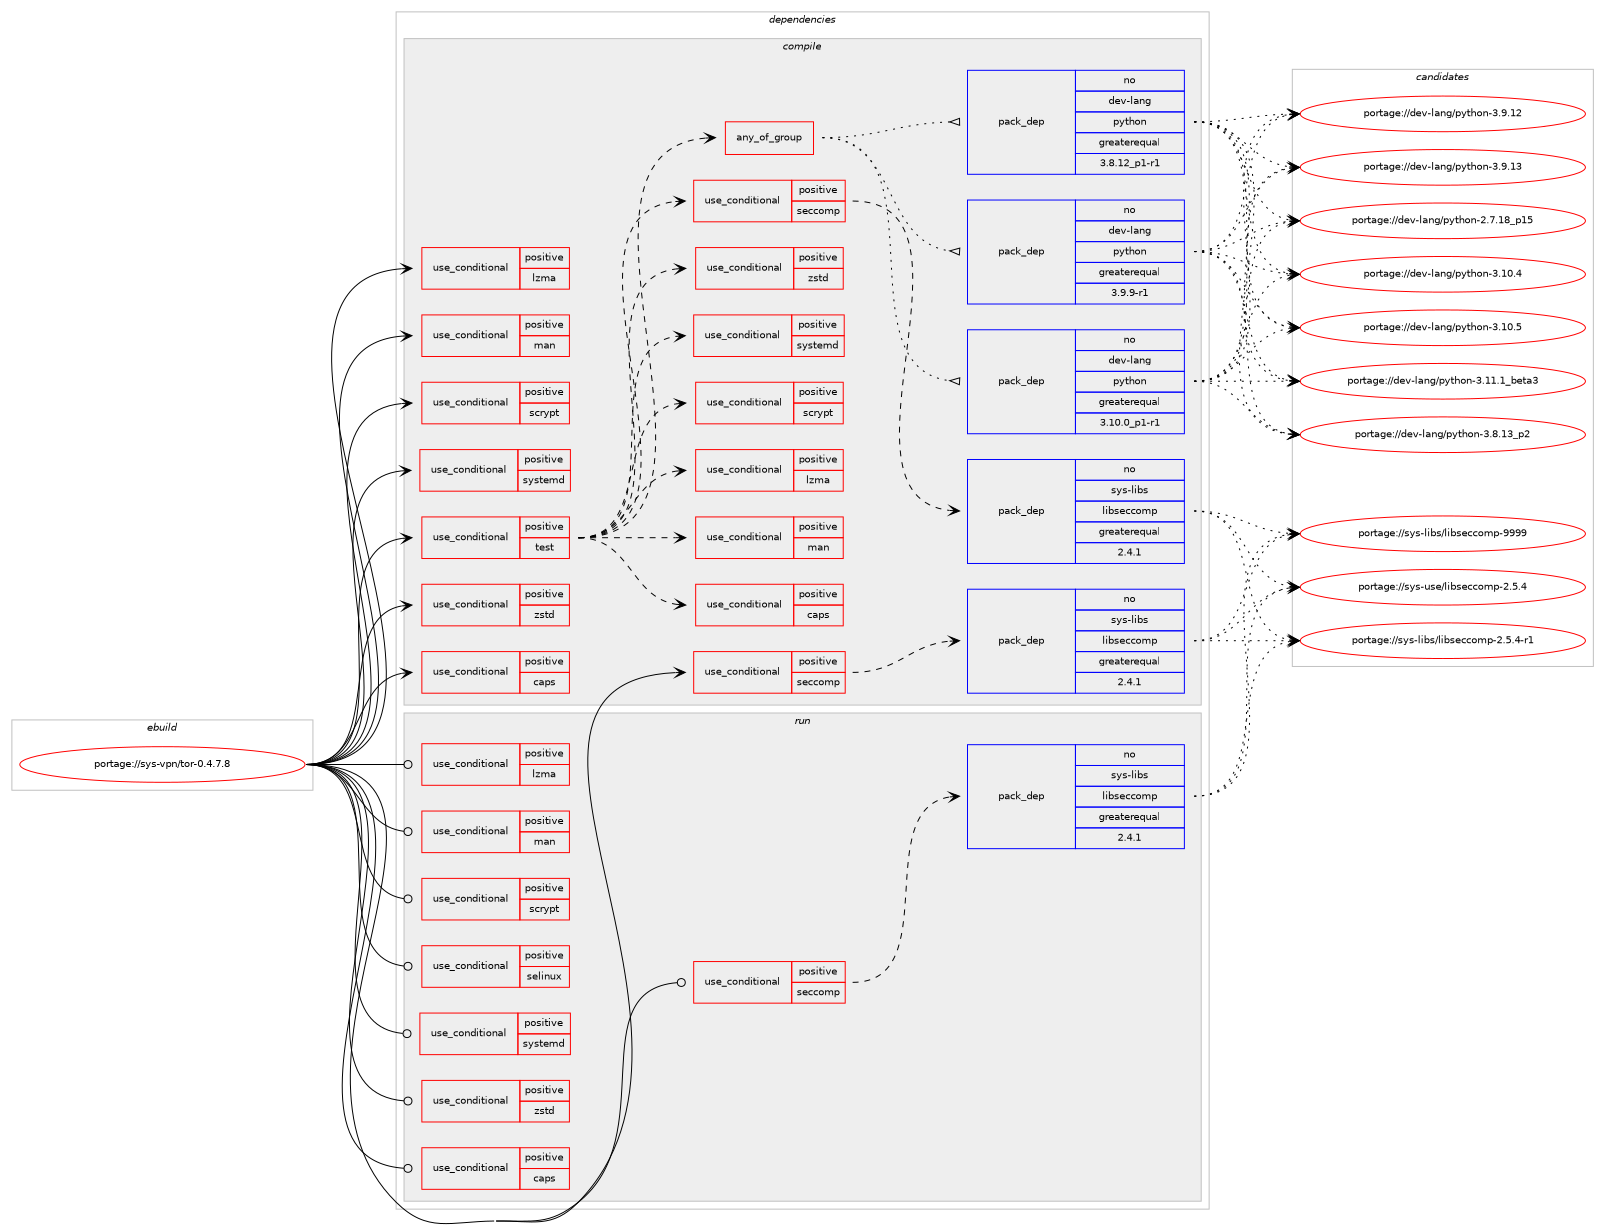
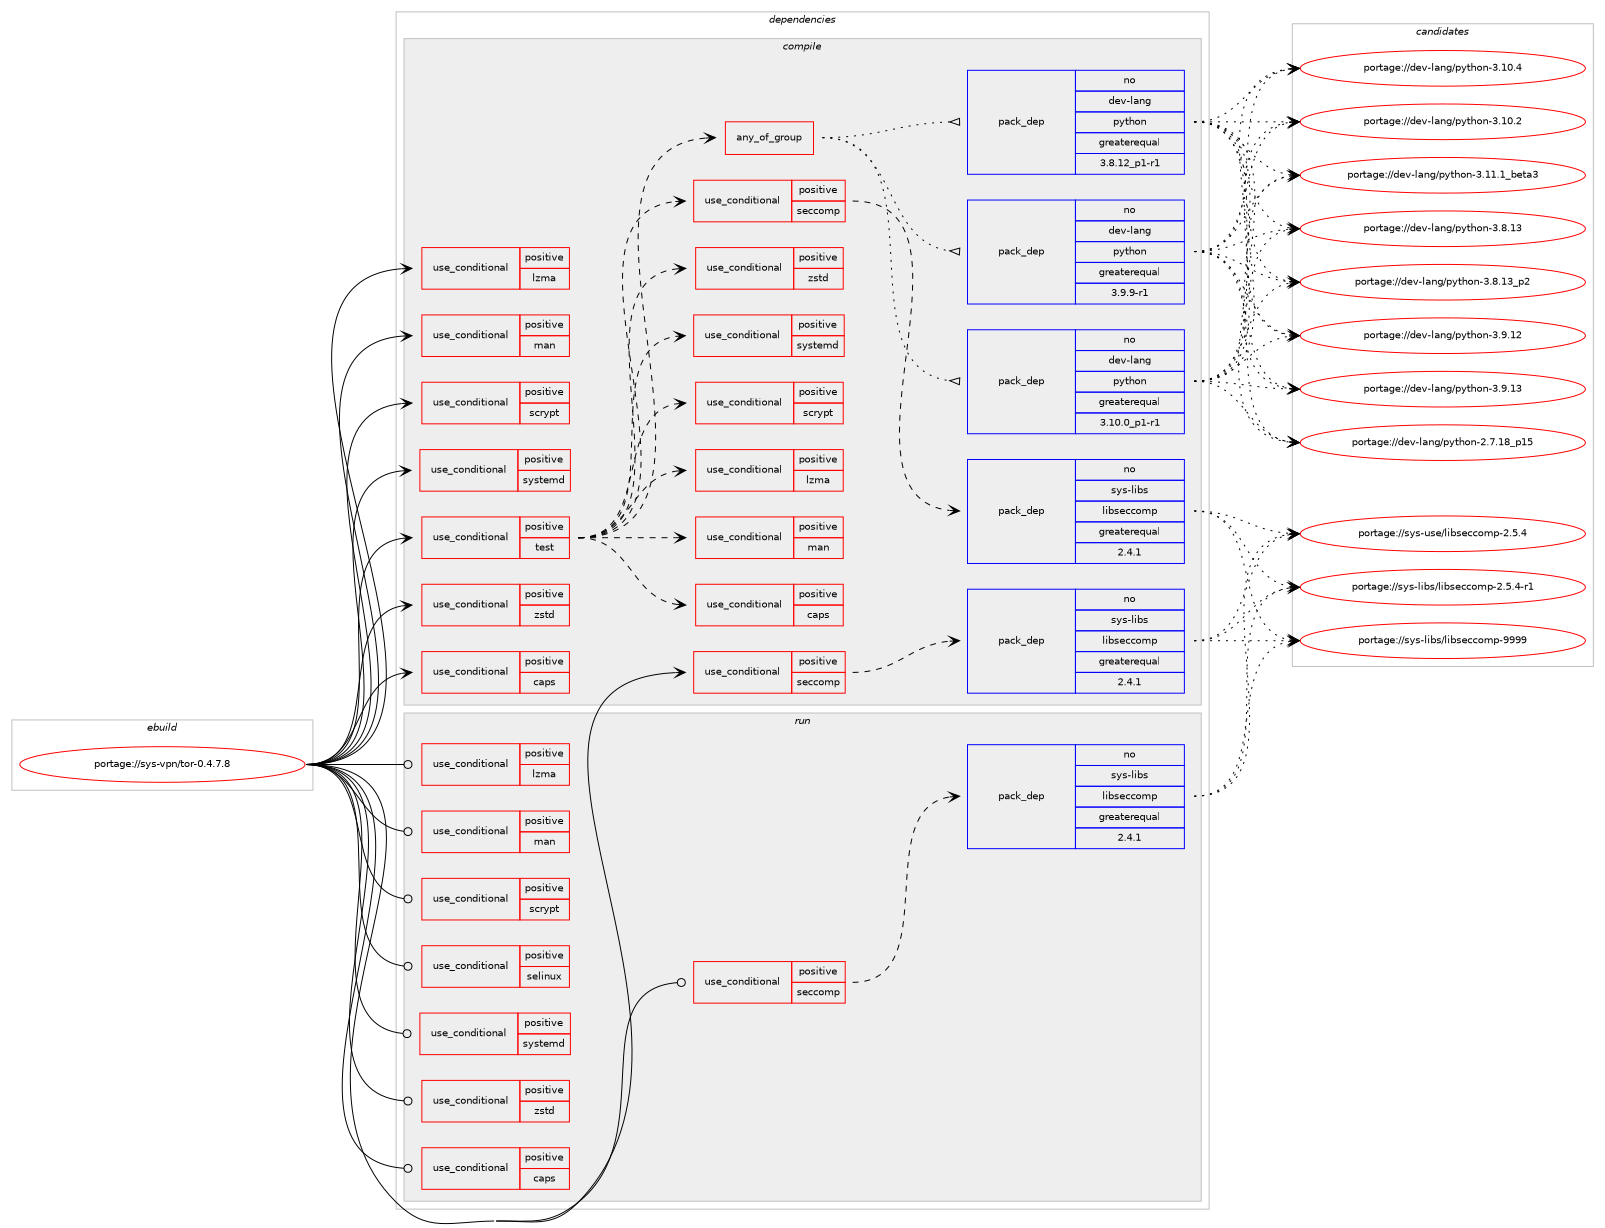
none -> (1443, 229)
(1443, 328) -> (1443, 122)
